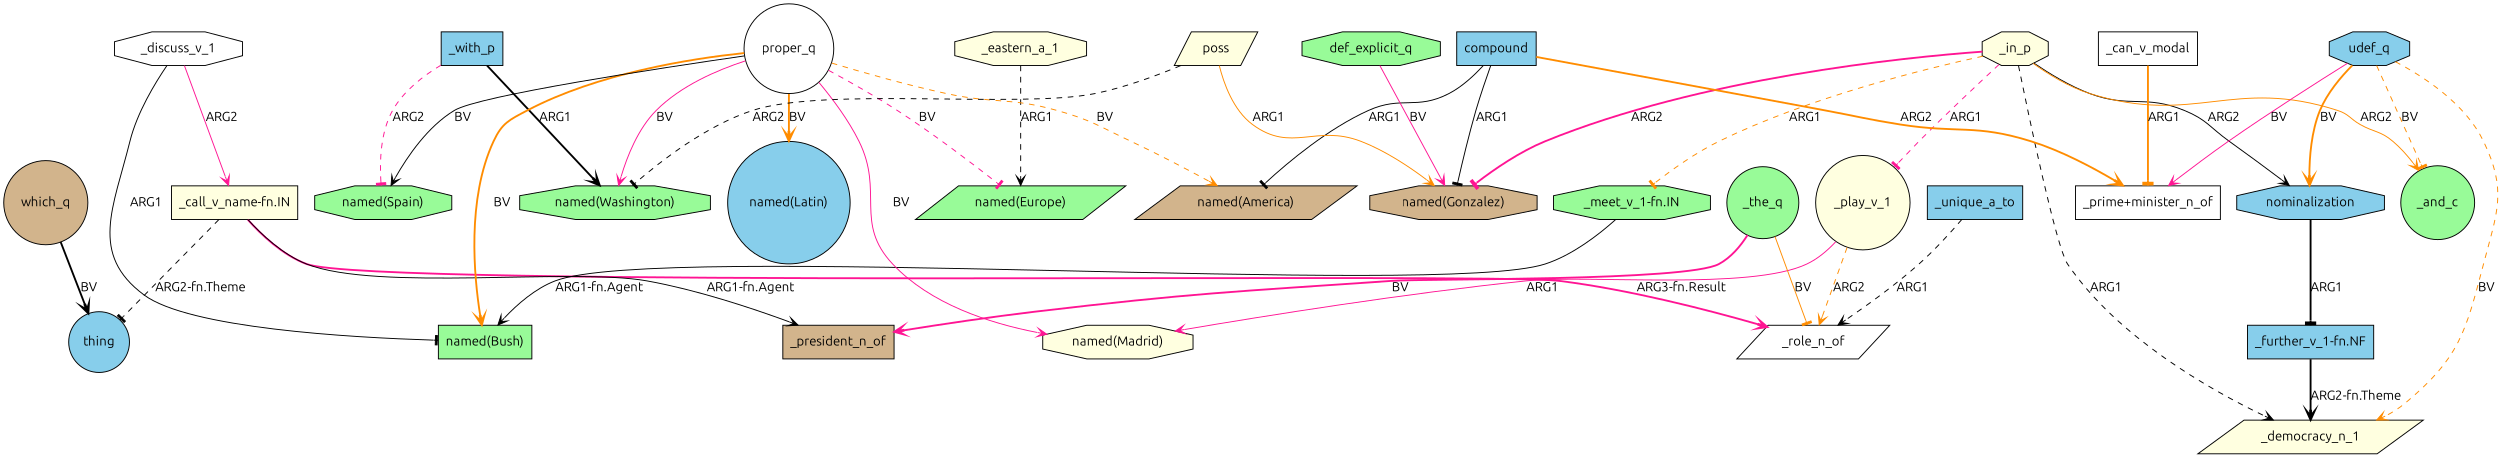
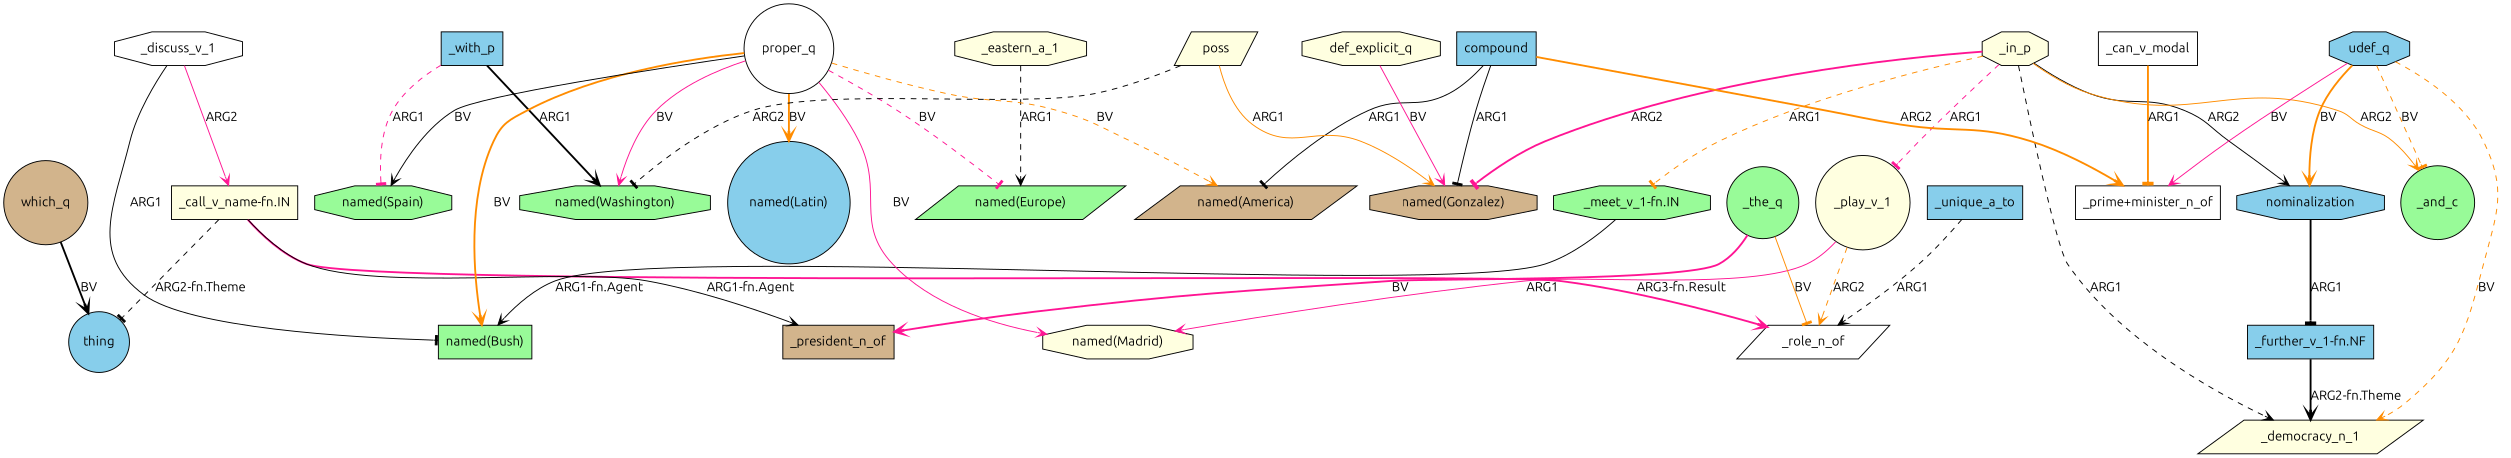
(1371, 49) -> (1371, 49)
(409, 117) -> (409, 117)
